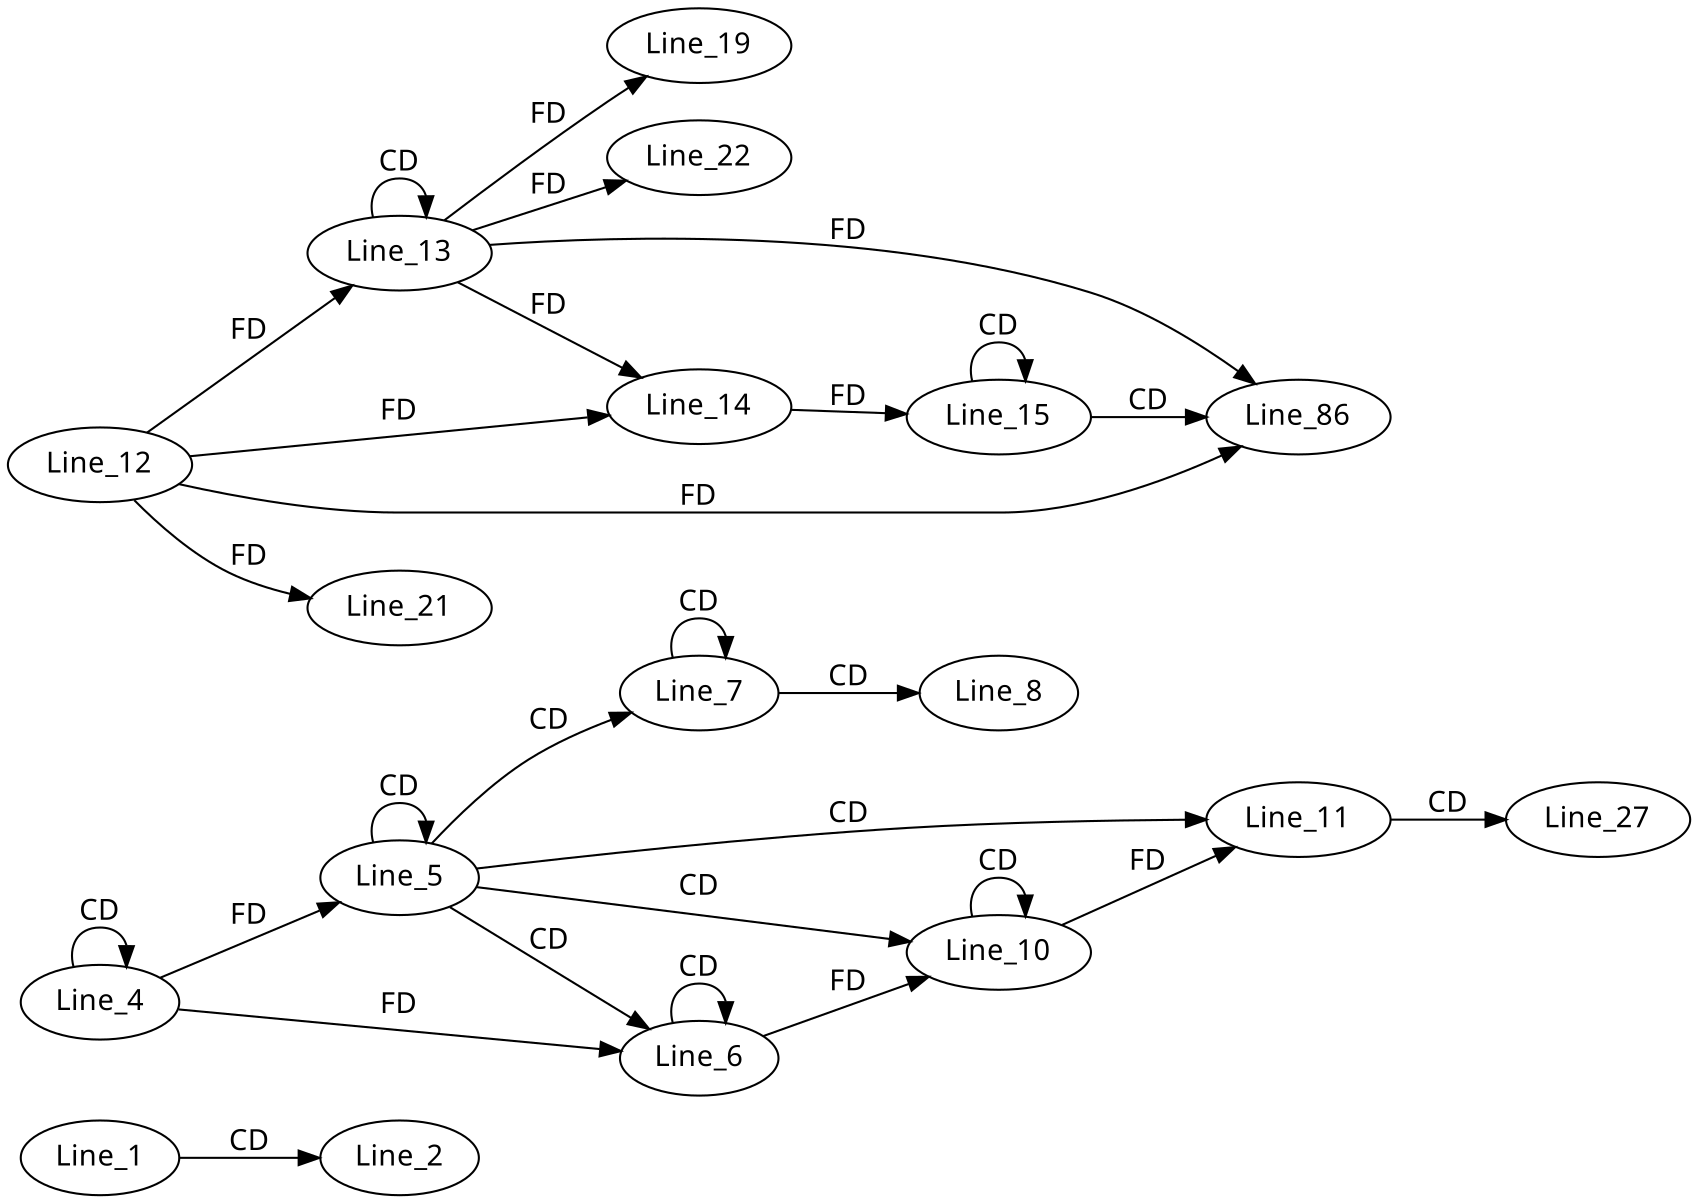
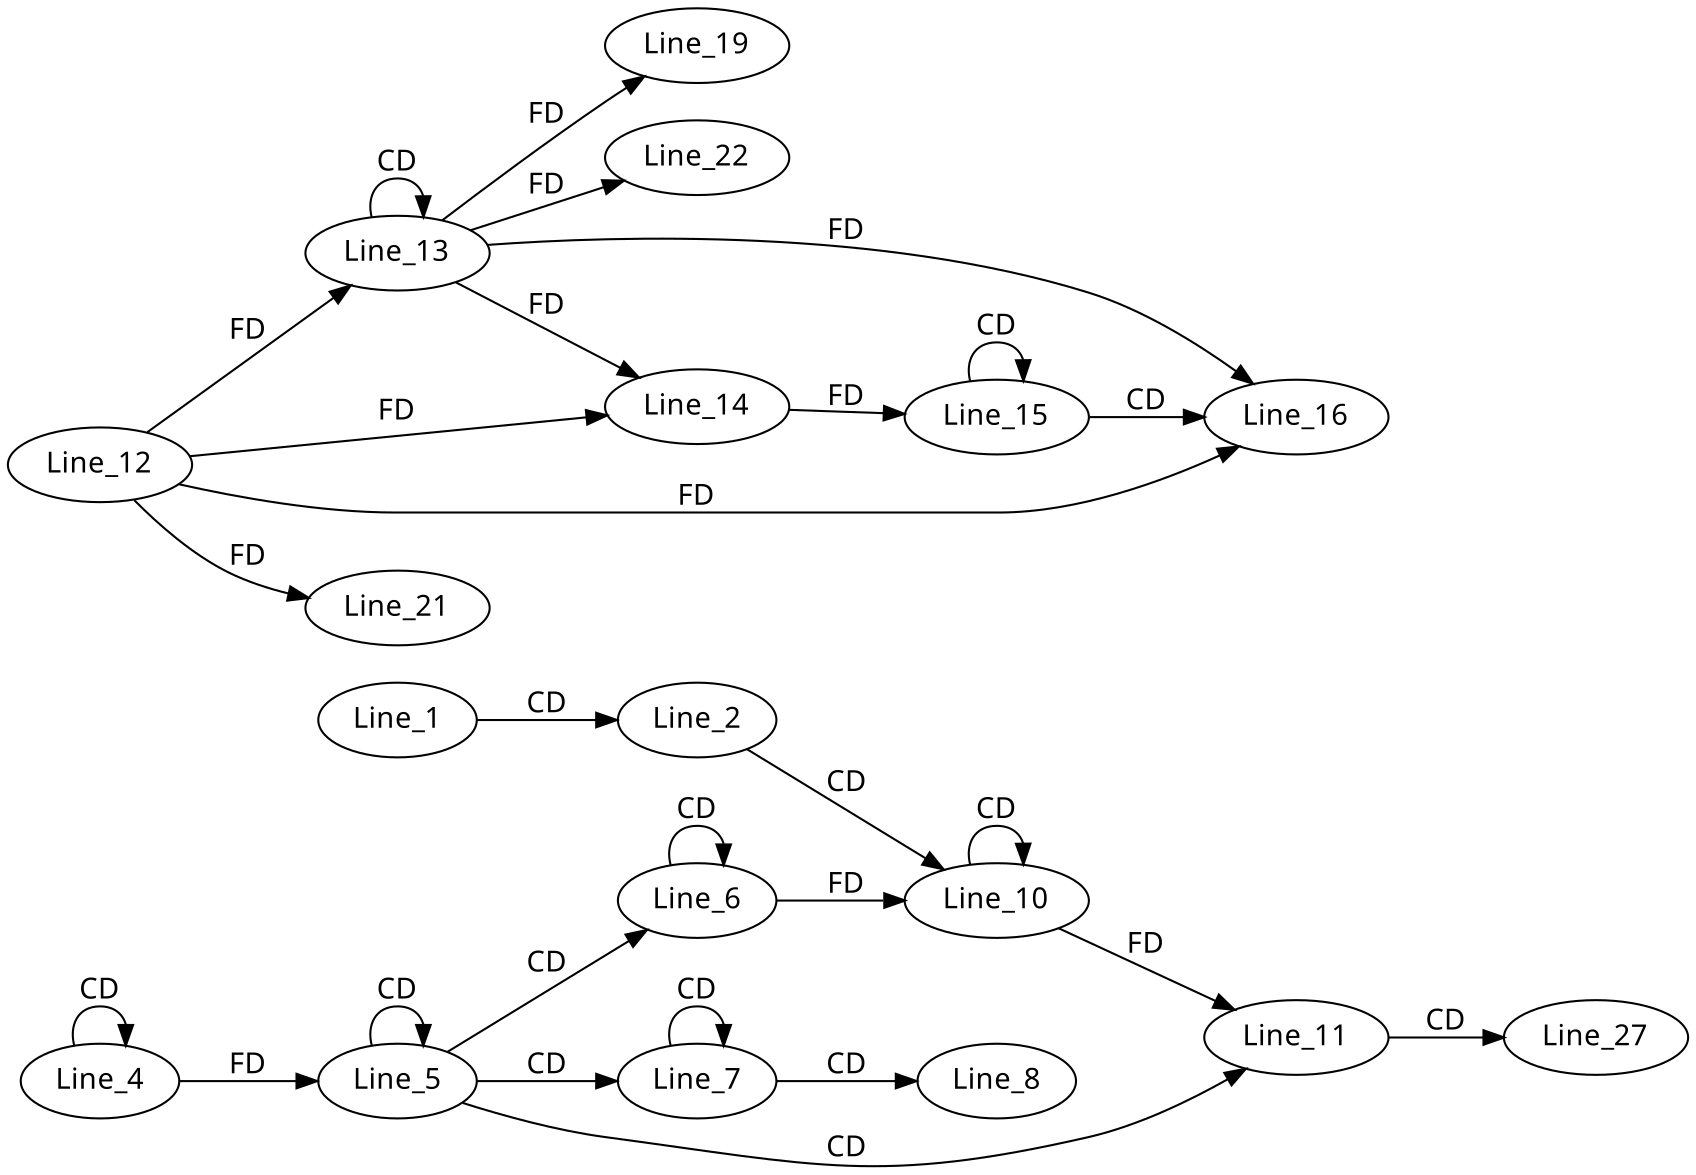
(1298, 417) -> (1296, 417)
(683, 913) -> (837, 804)
(389, 1029) -> none
